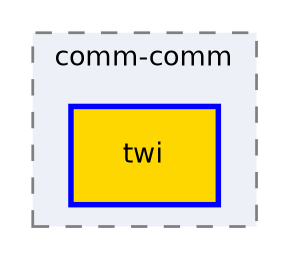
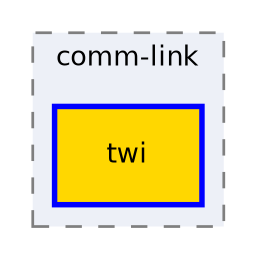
(145, 59) -> (128, 59)
